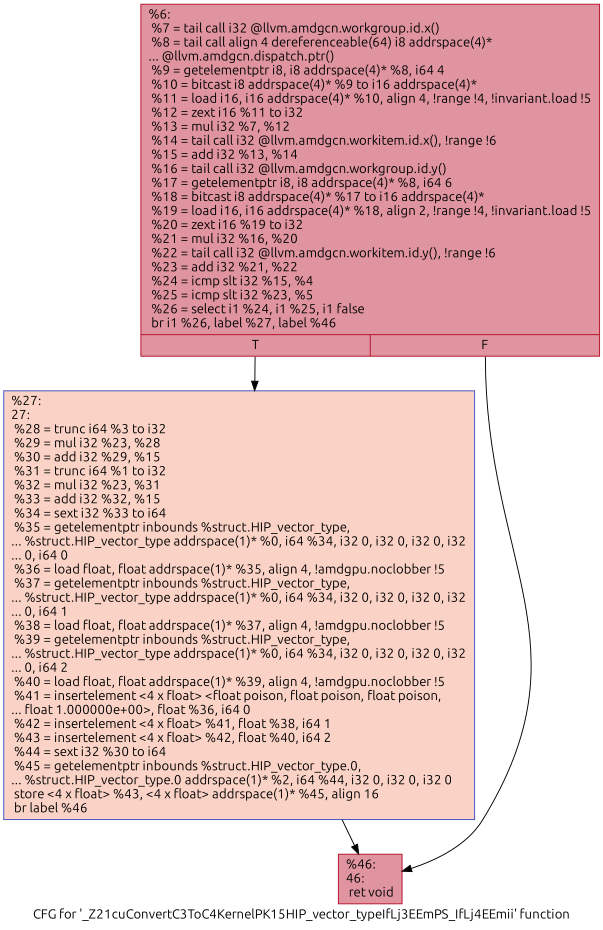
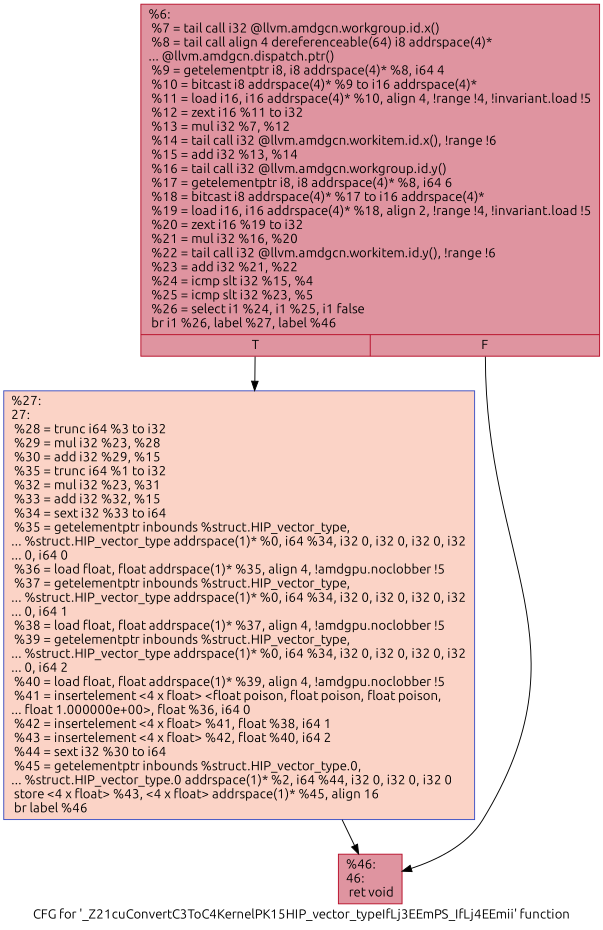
(89, 471) -> (89, 471)
